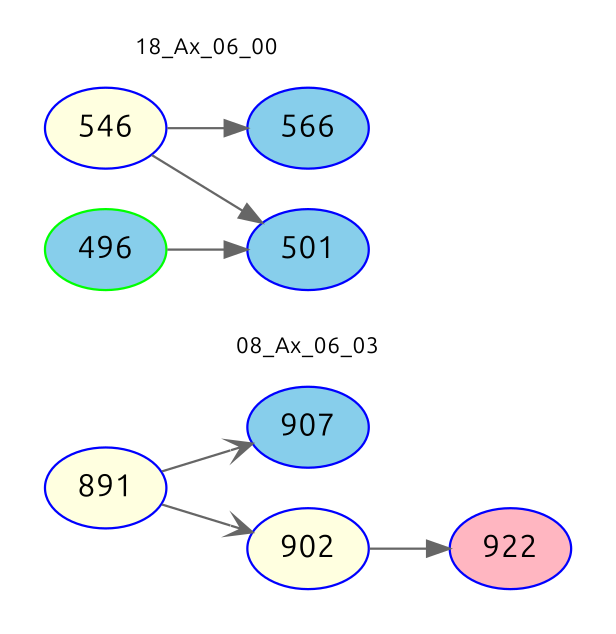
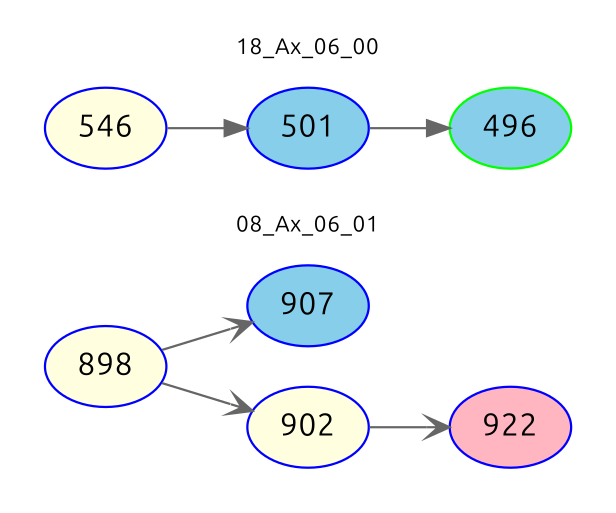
(308, 128) -> none
(196, 250) -> (398, 128)
(308, 347) -> (308, 226)
(106, 488) -> (106, 367)
(398, 549) -> (398, 427)
